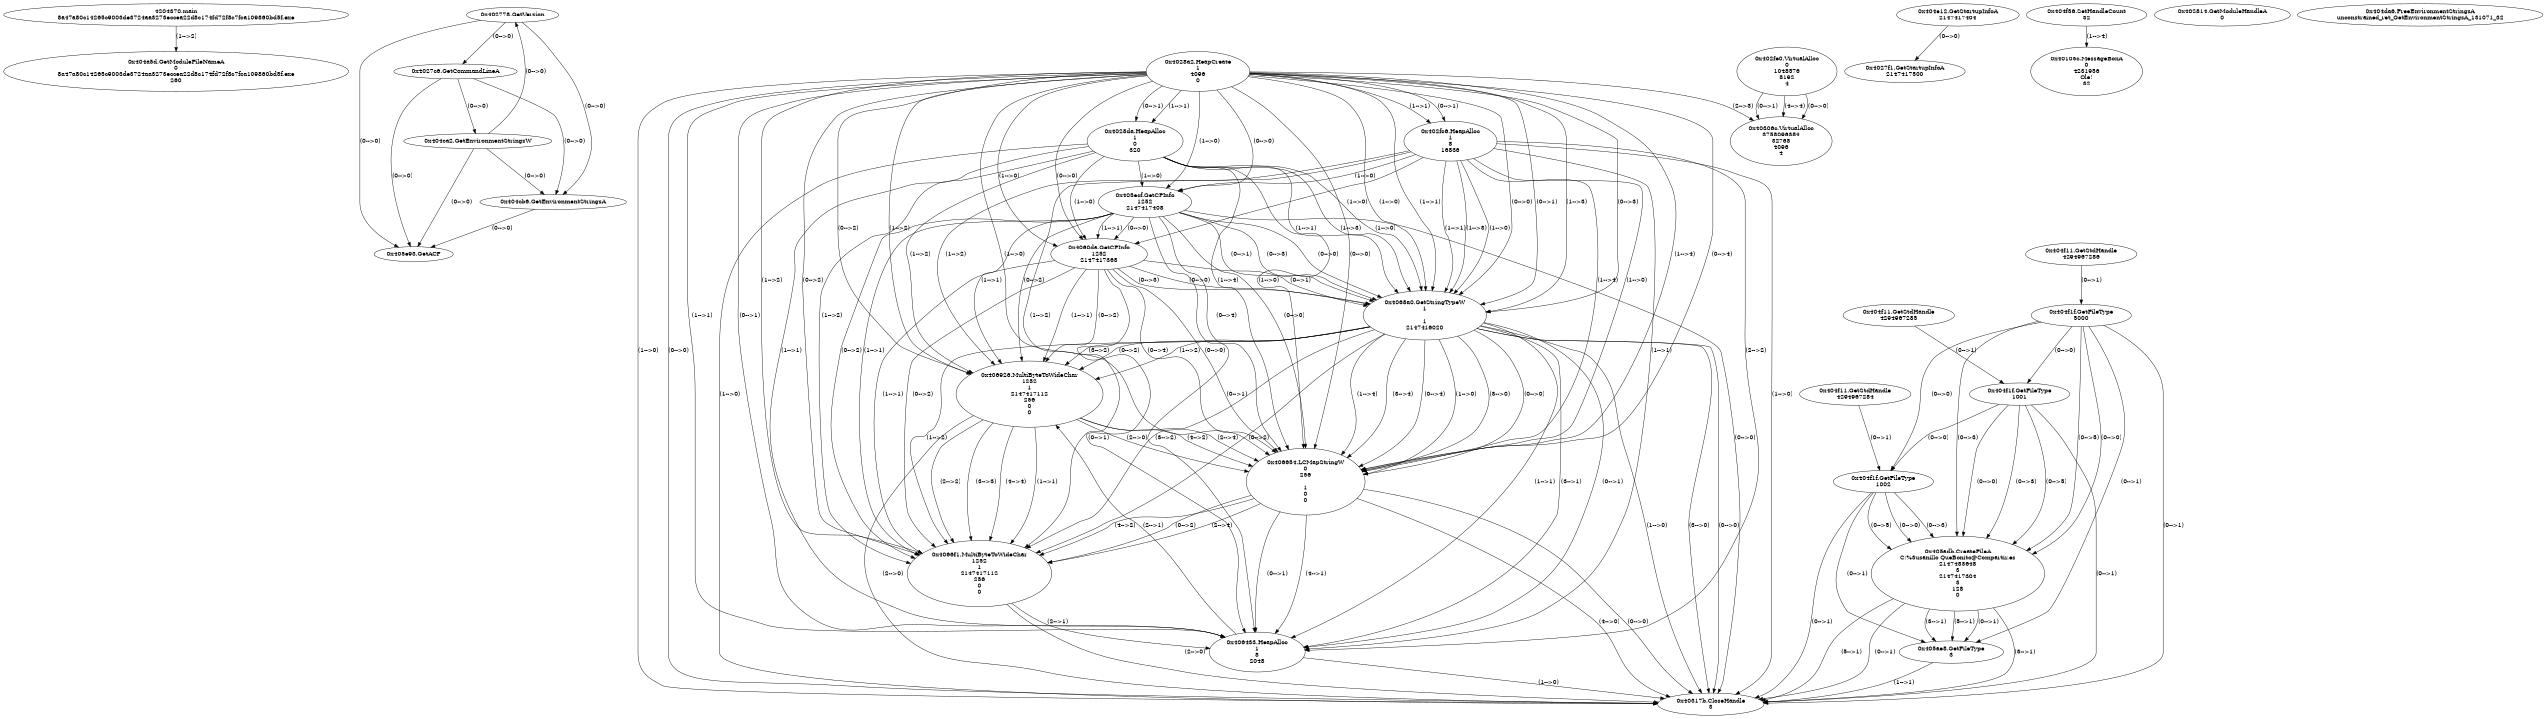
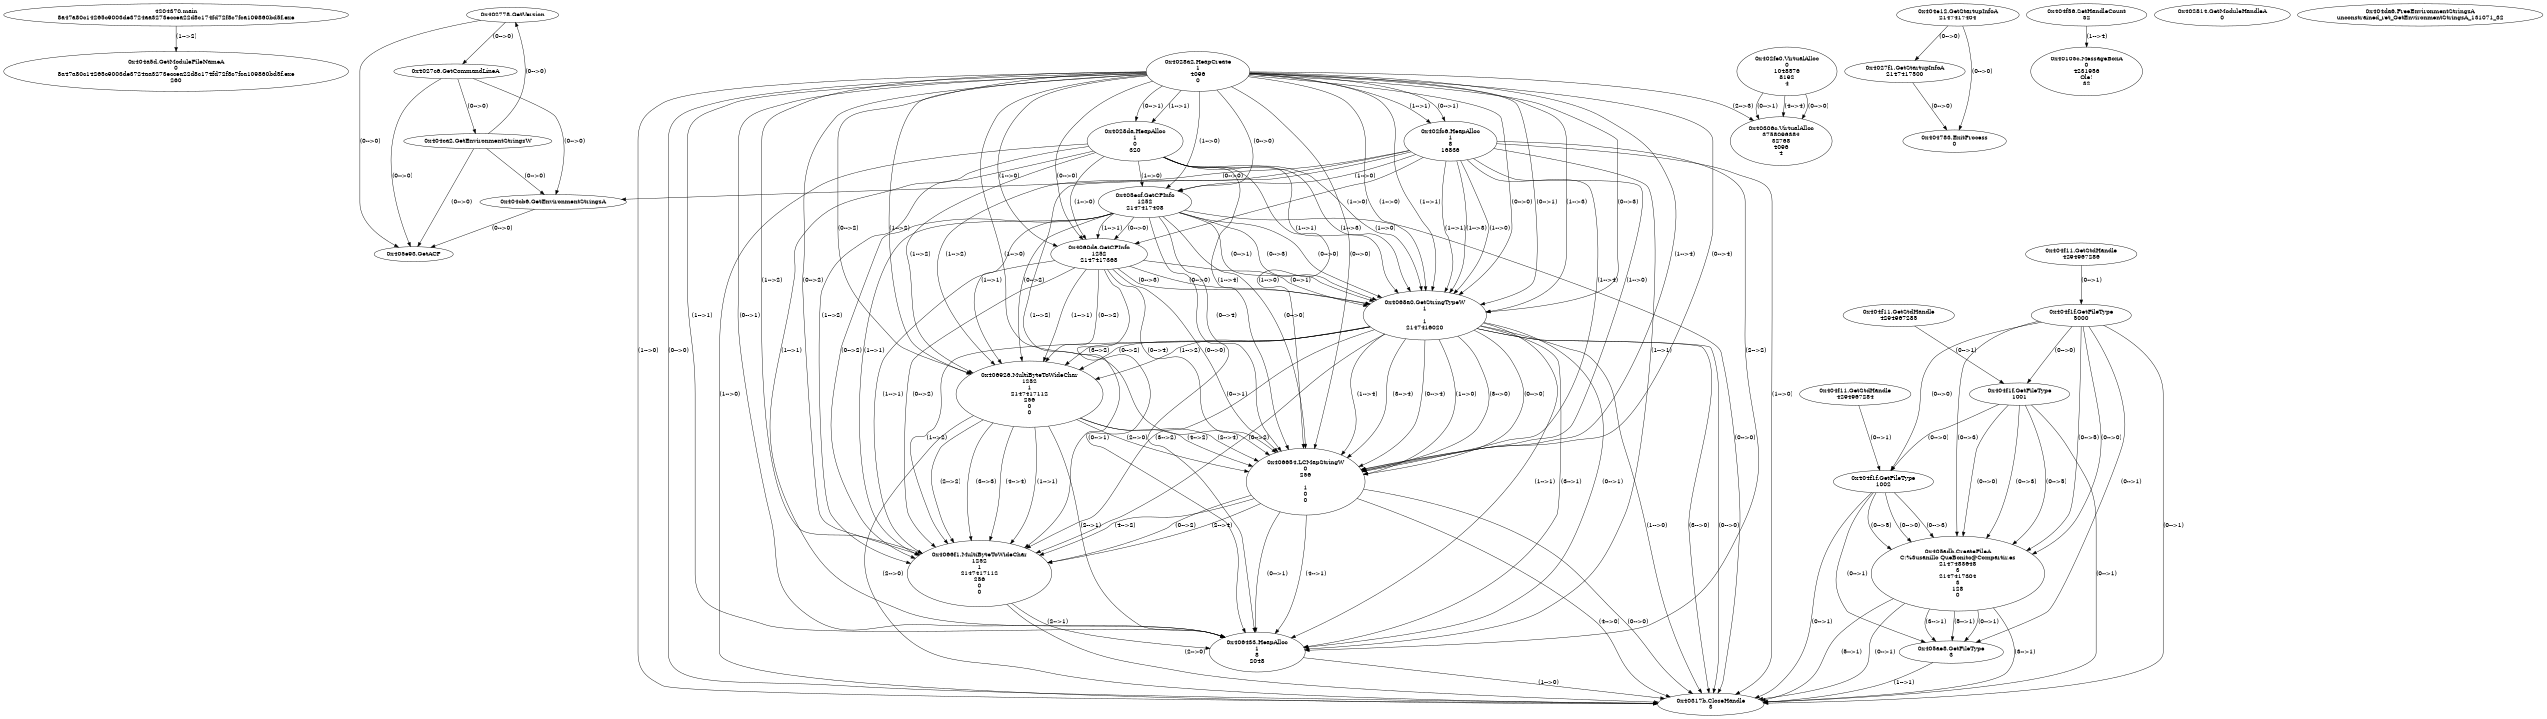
(582, 101) -> (1018, 185)
none -> (1955, 141)
(1146, 532) -> (1092, 573)
